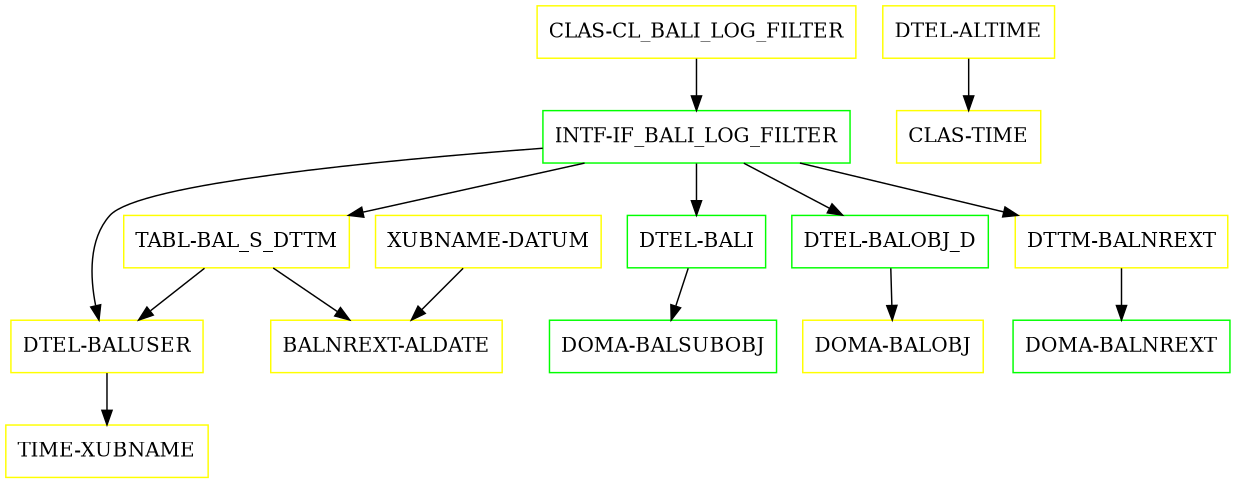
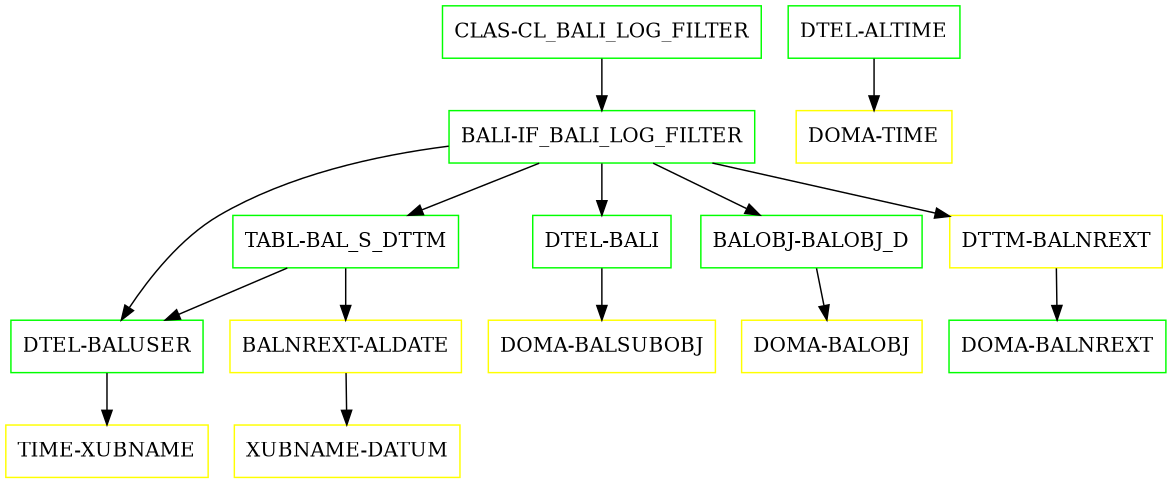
(696, 32) -> (602, 32)
(969, 32) -> (874, 32)
(696, 137) -> (602, 137)
(969, 137) -> (874, 137)
(237, 242) -> (346, 242)
(890, 242) -> (811, 242)
(442, 289) -> (346, 392)
(107, 346) -> (107, 346)
(663, 346) -> (602, 346)
